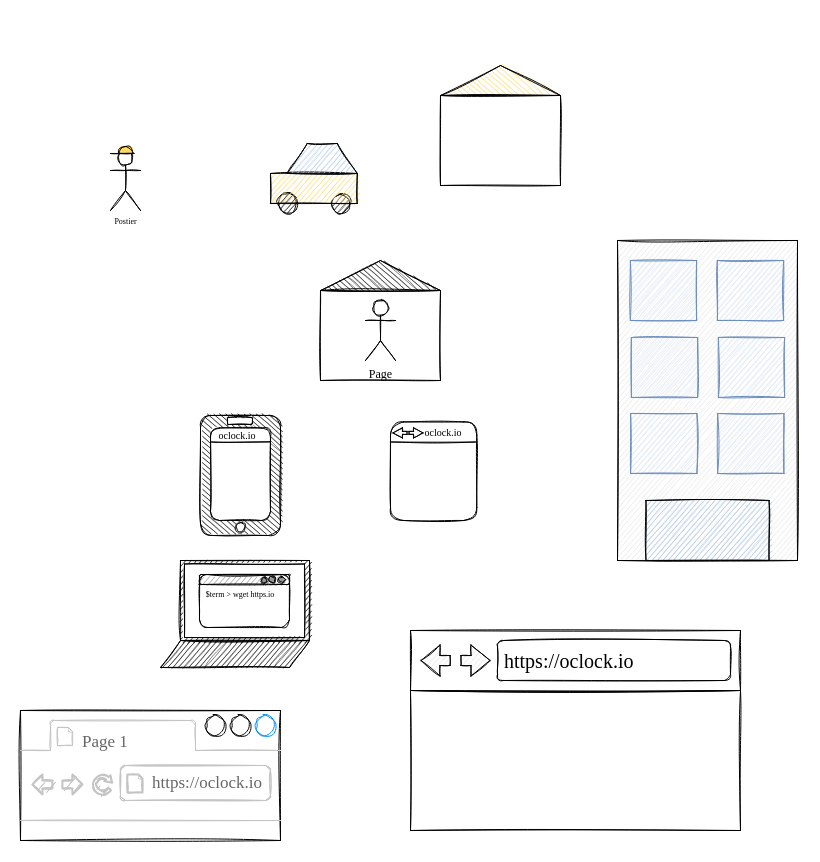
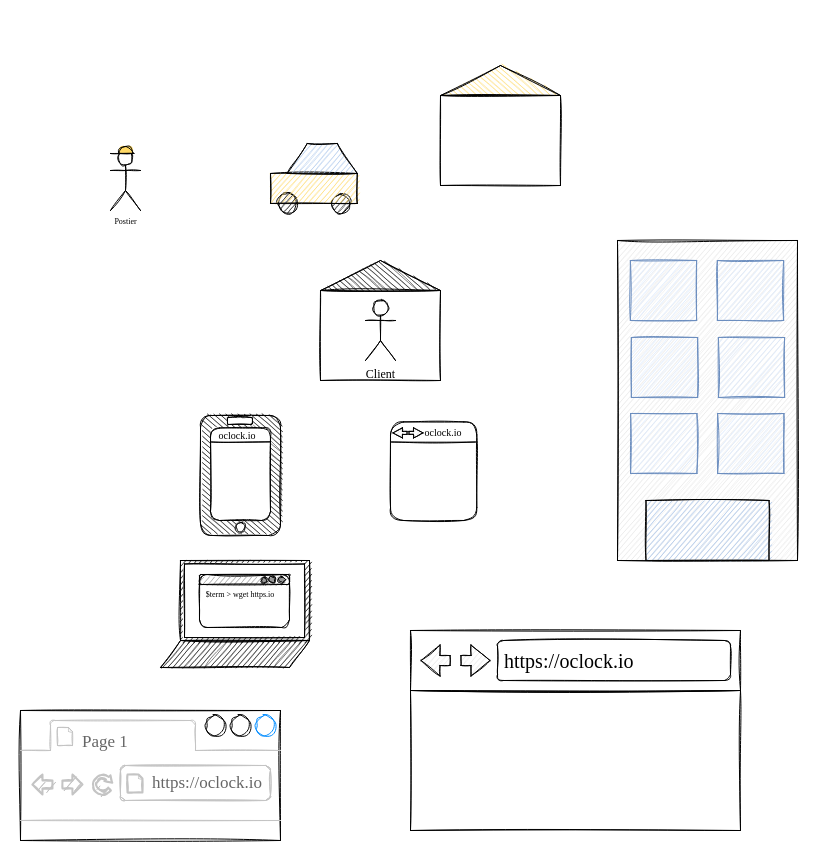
(381, 375) -> (381, 375)
